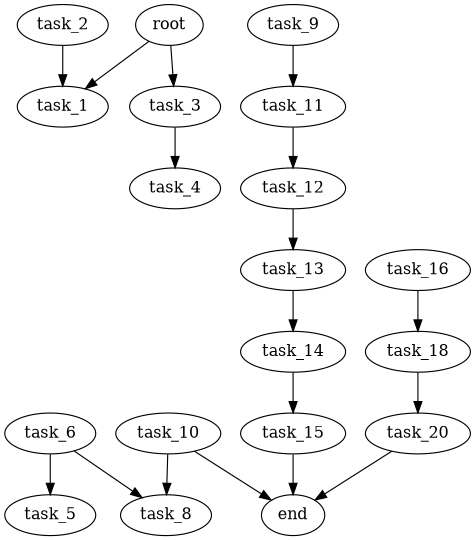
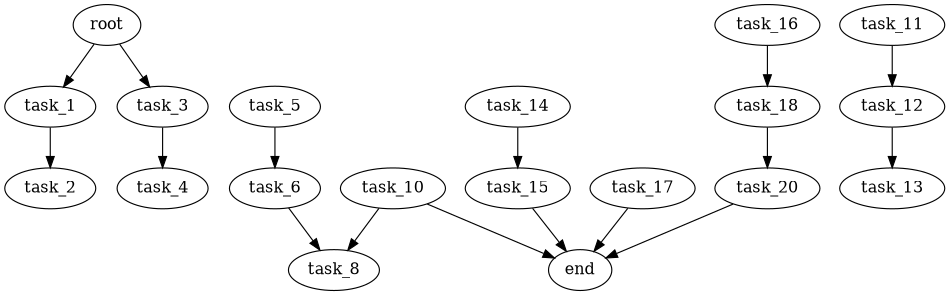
(293, 25) -> none
(63, 60) -> (50, 142)
none -> (643, 188)
(293, 305) -> none
(50, 469) -> (275, 142)
